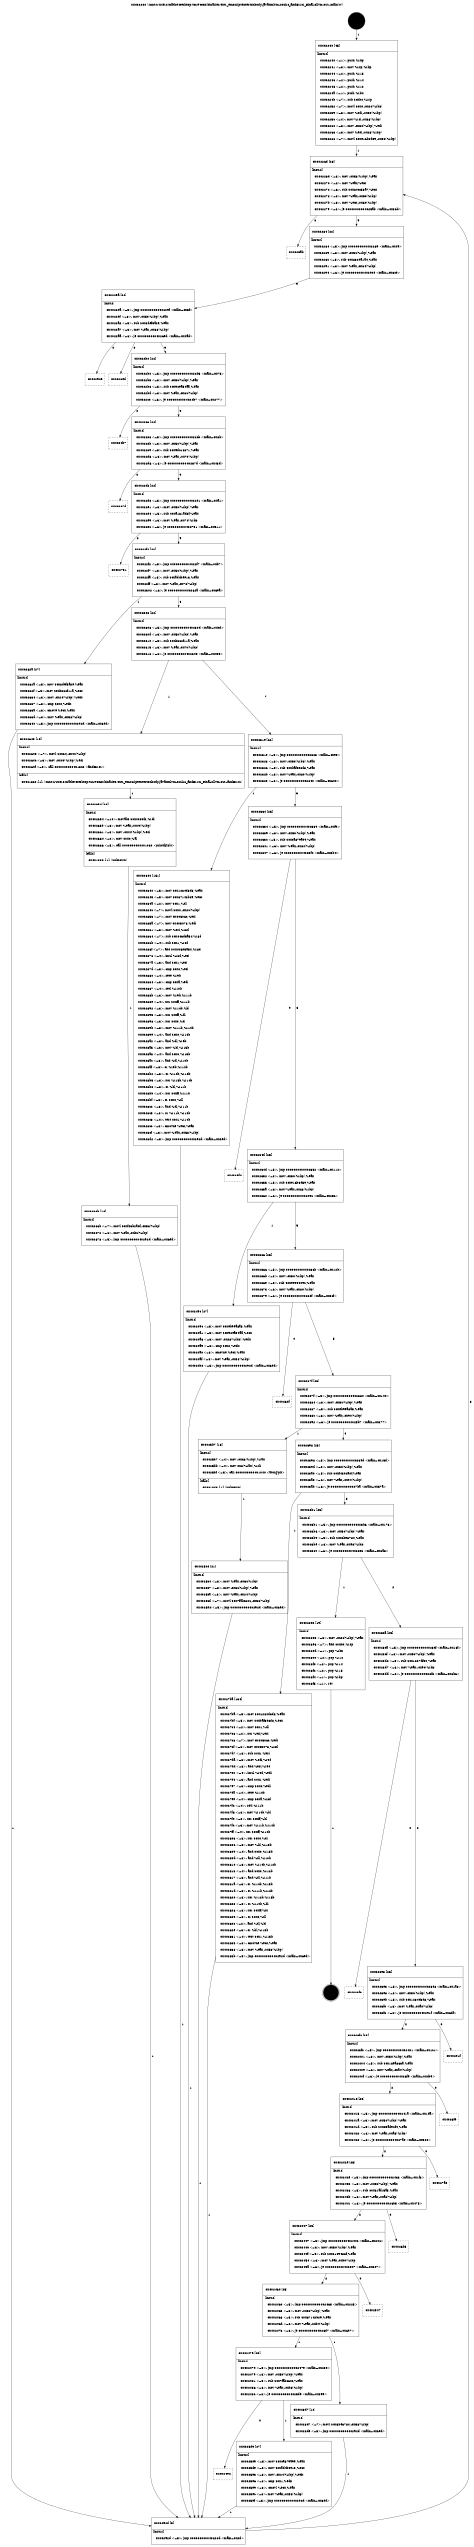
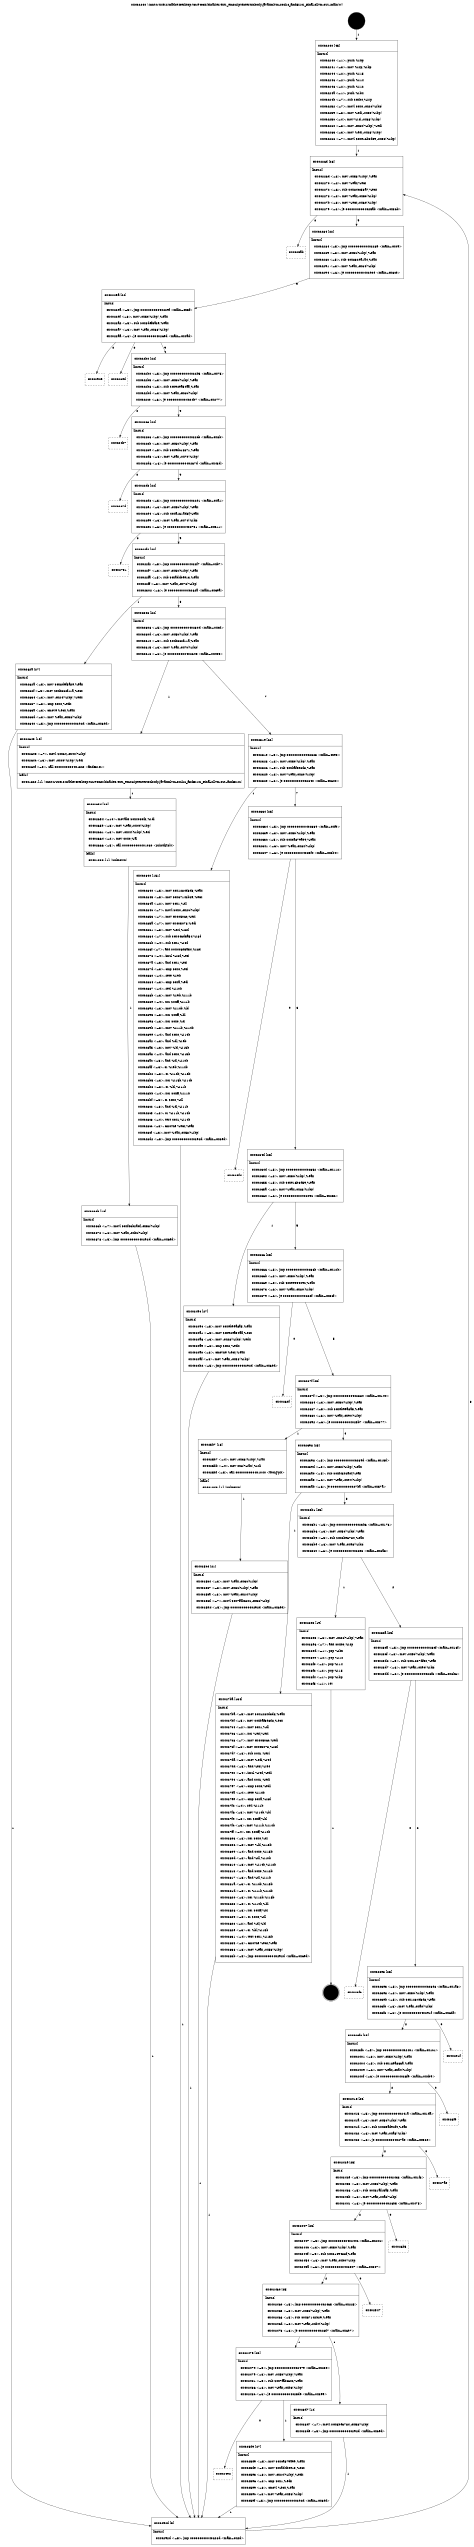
(297, 793) -> (297, 793)
